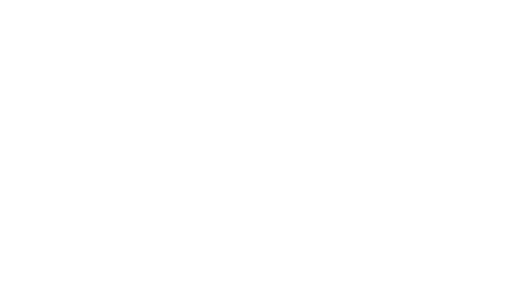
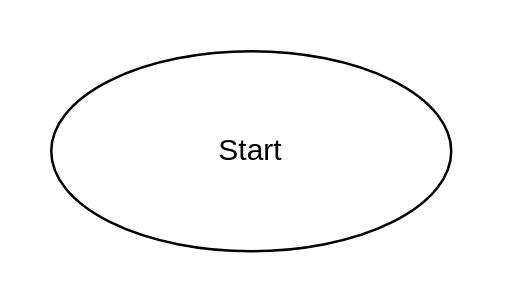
none -> (251, 151)
